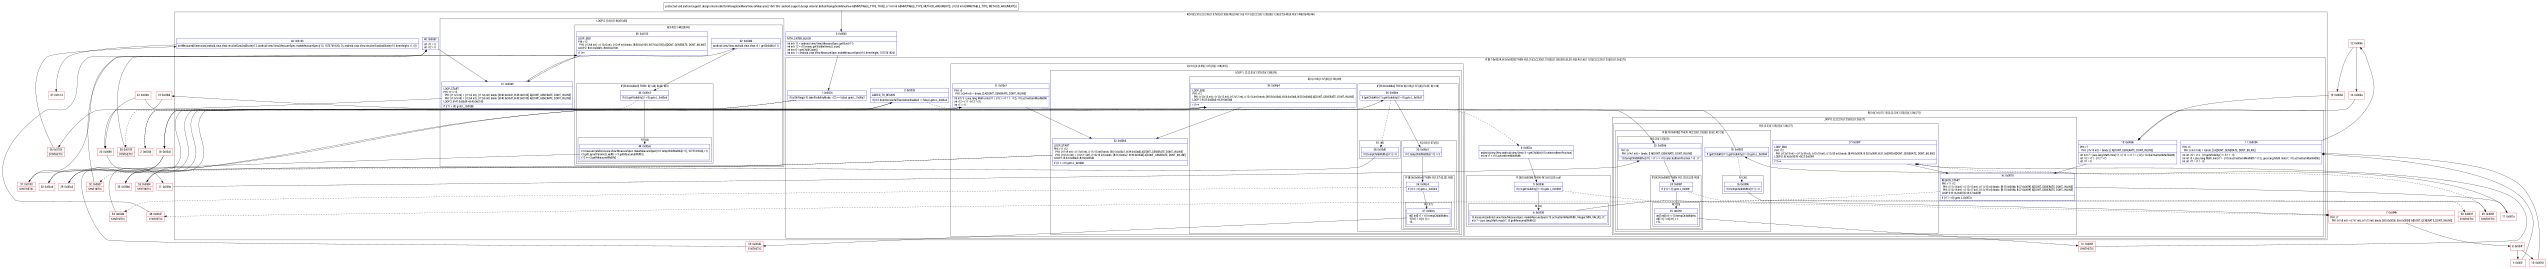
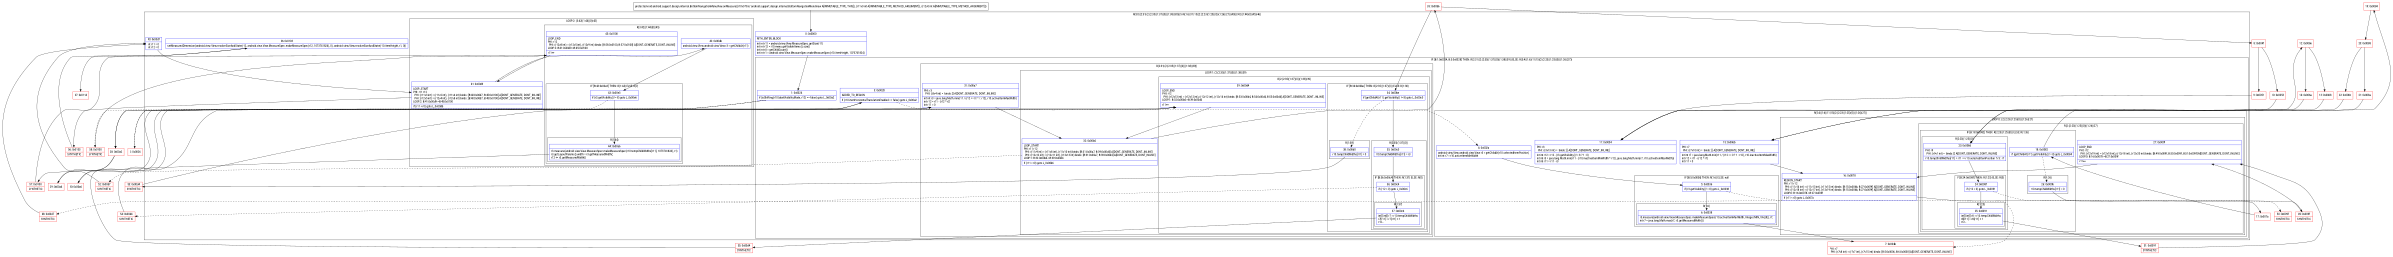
(111, 118) -> (2351, 67)
(2235, 173) -> (2261, 183)
(2456, 240) -> (1846, 25)
